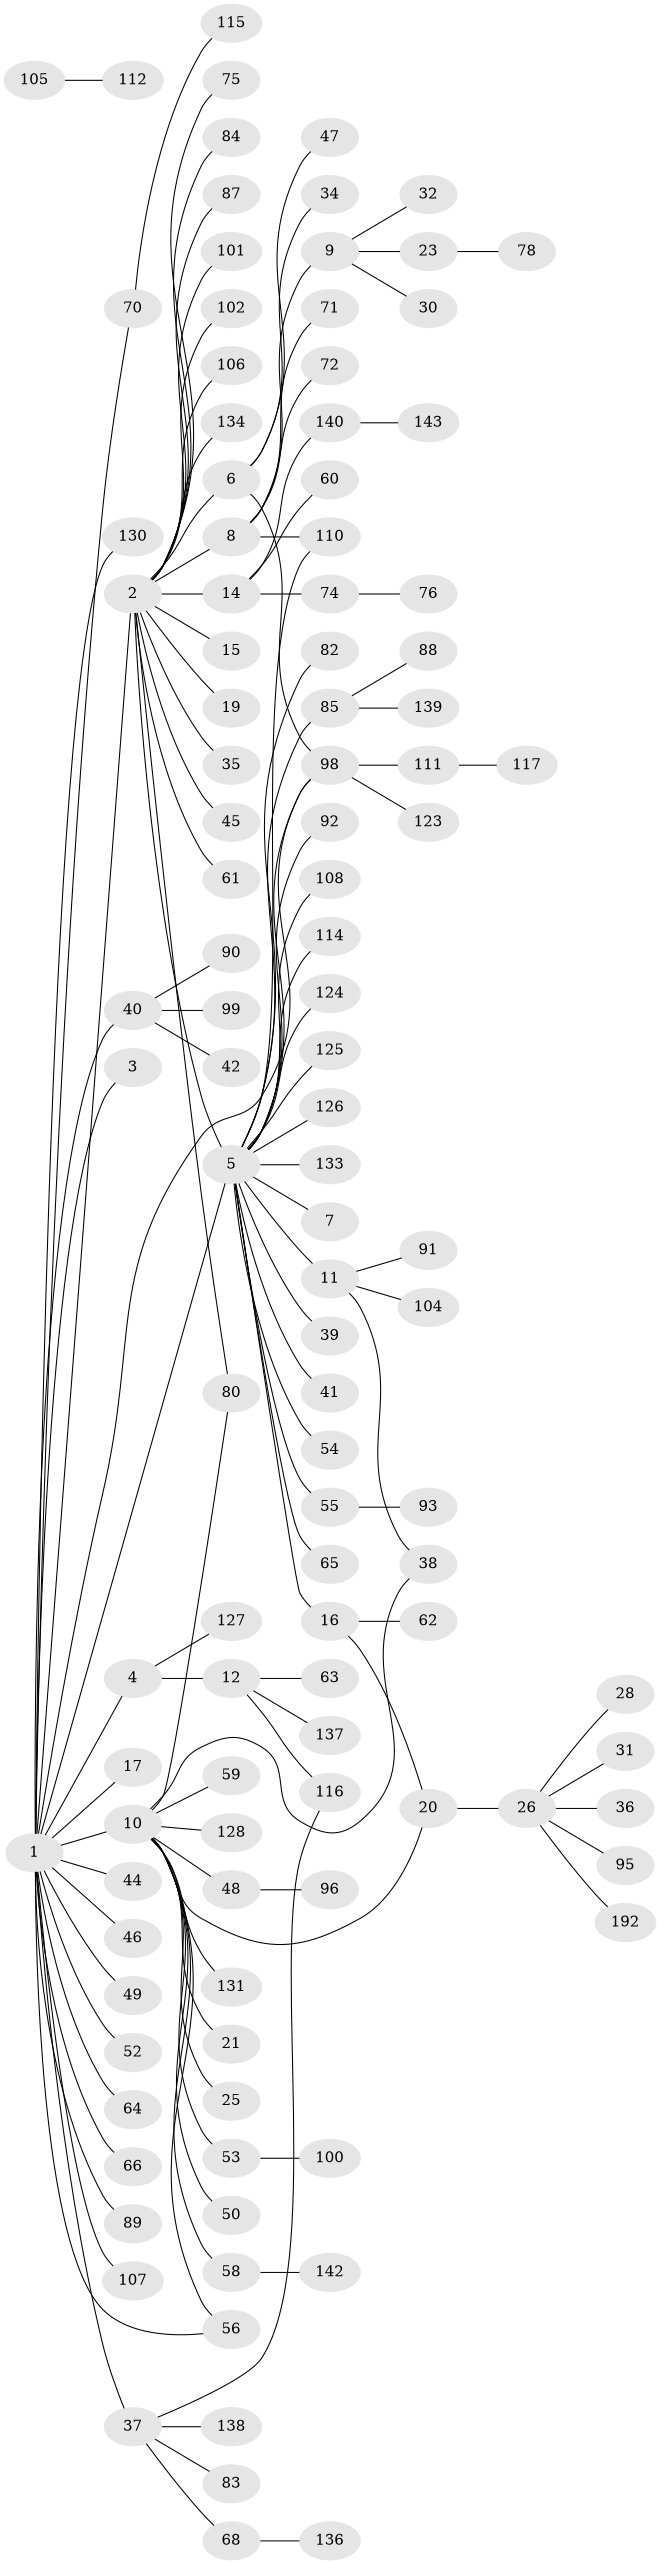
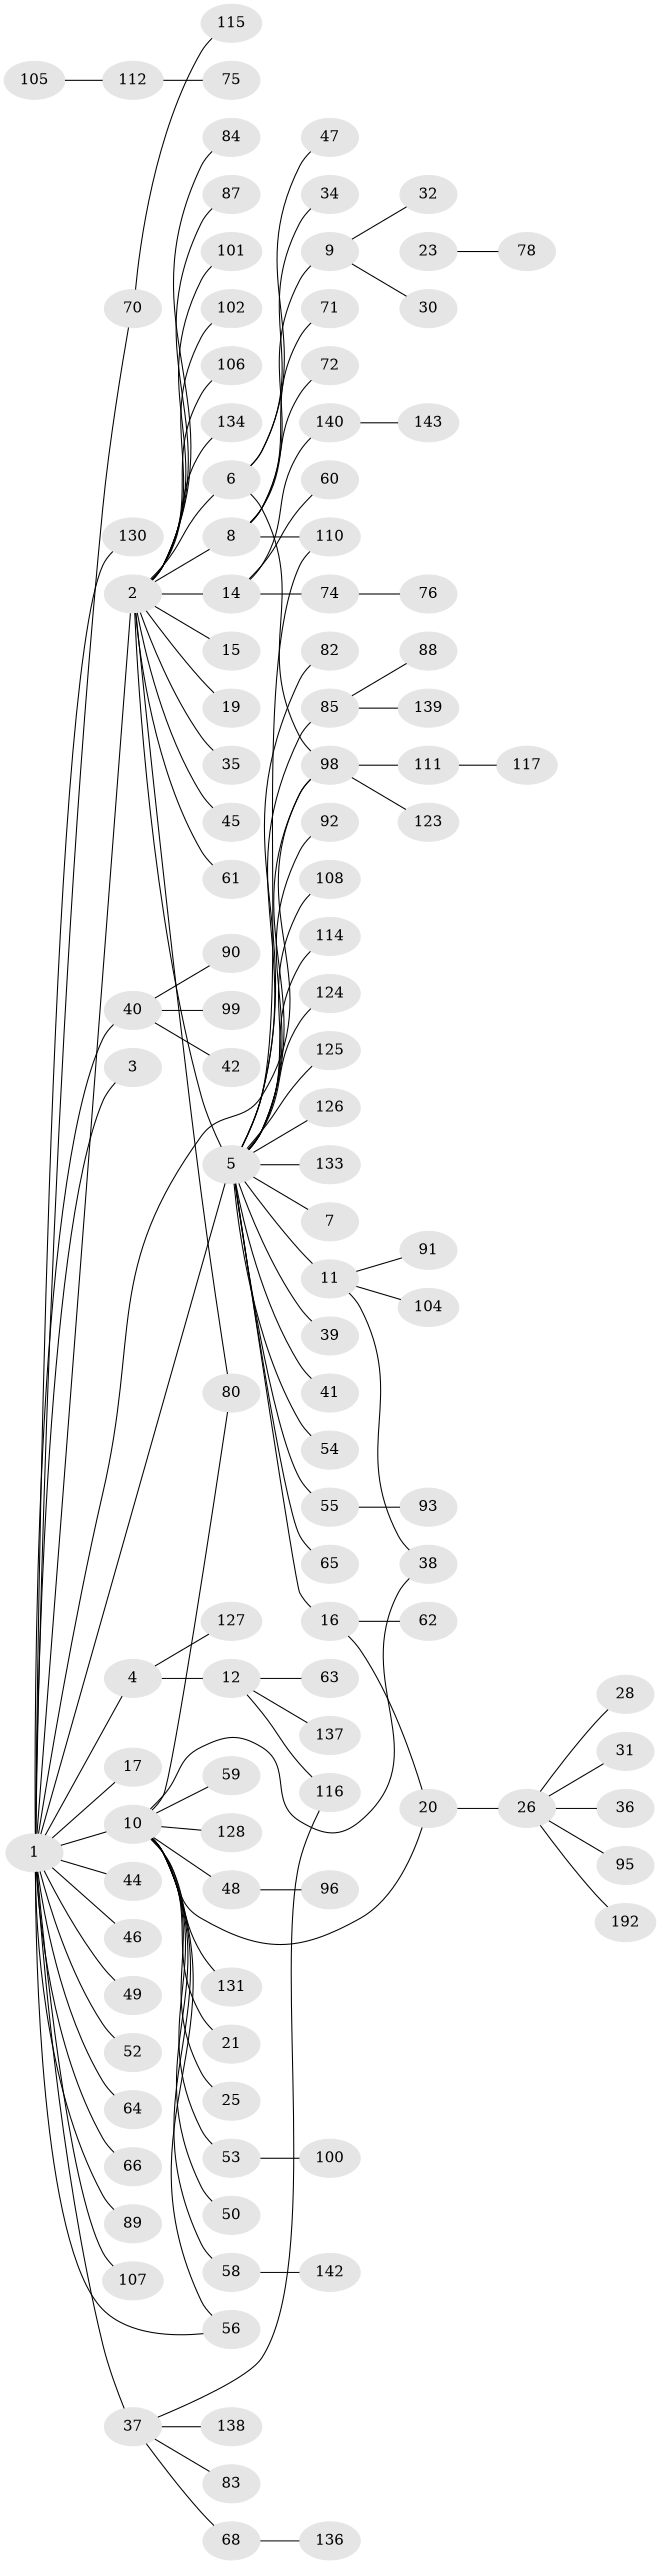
(171, 237) -> (179, 80)
(379, 252) -> none
